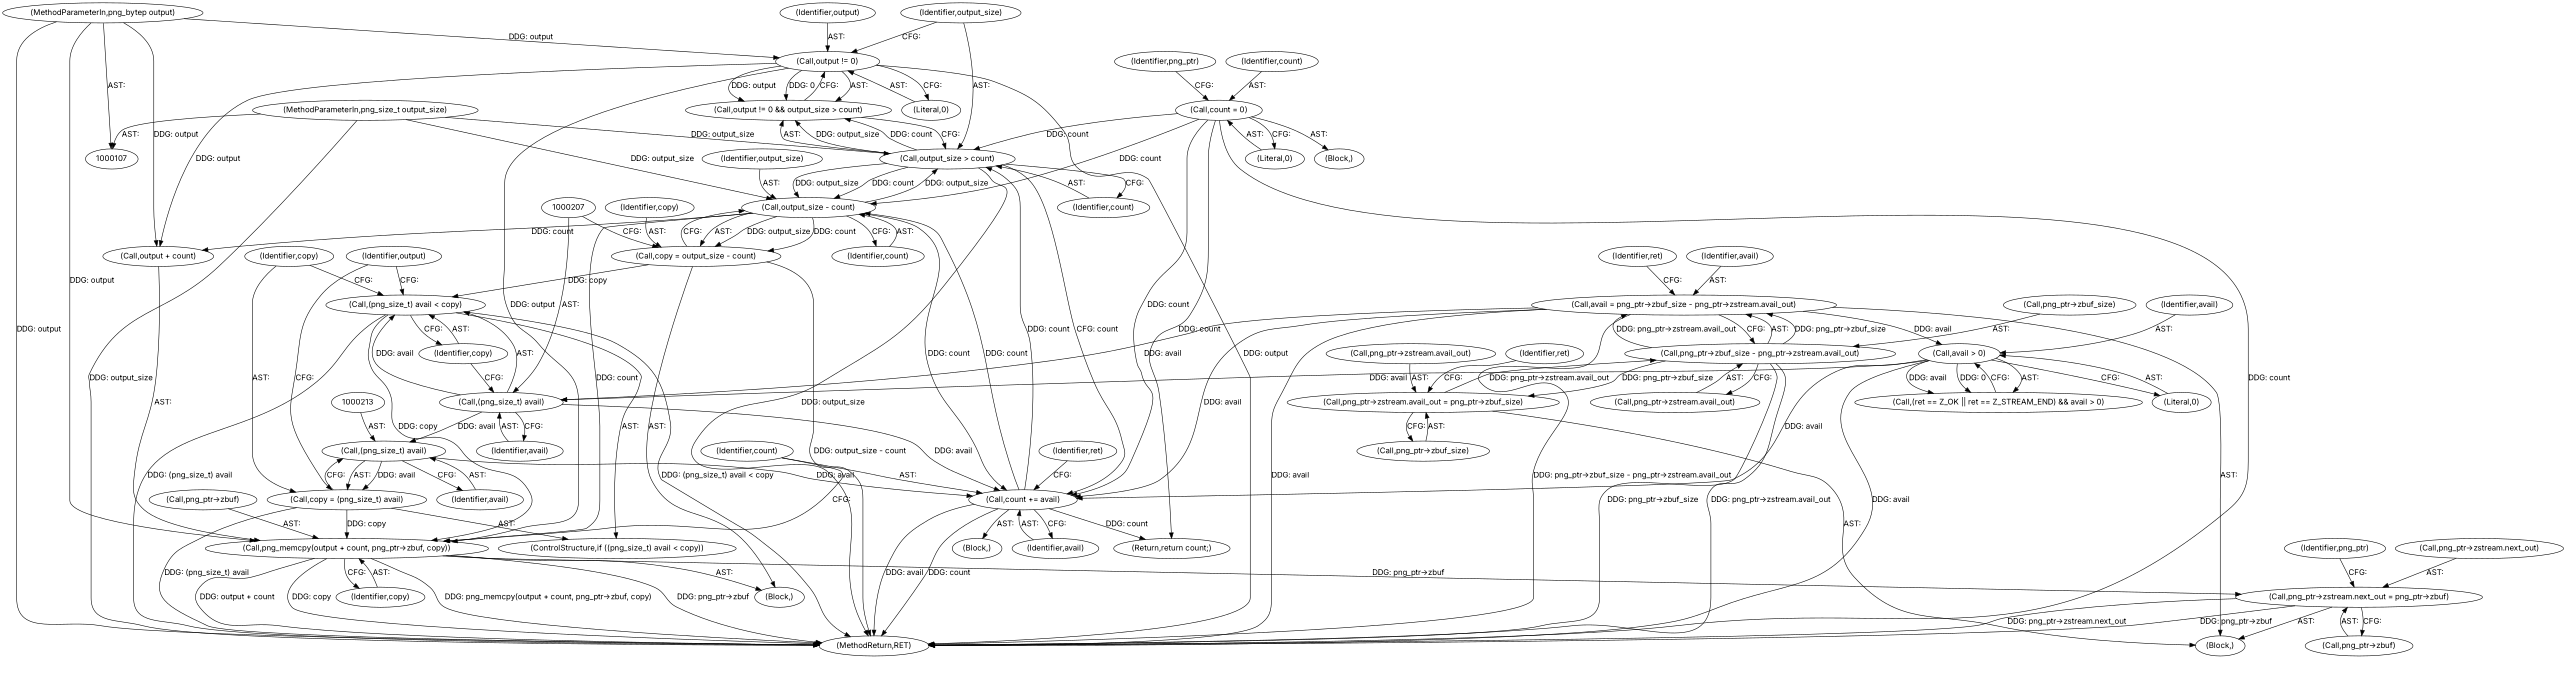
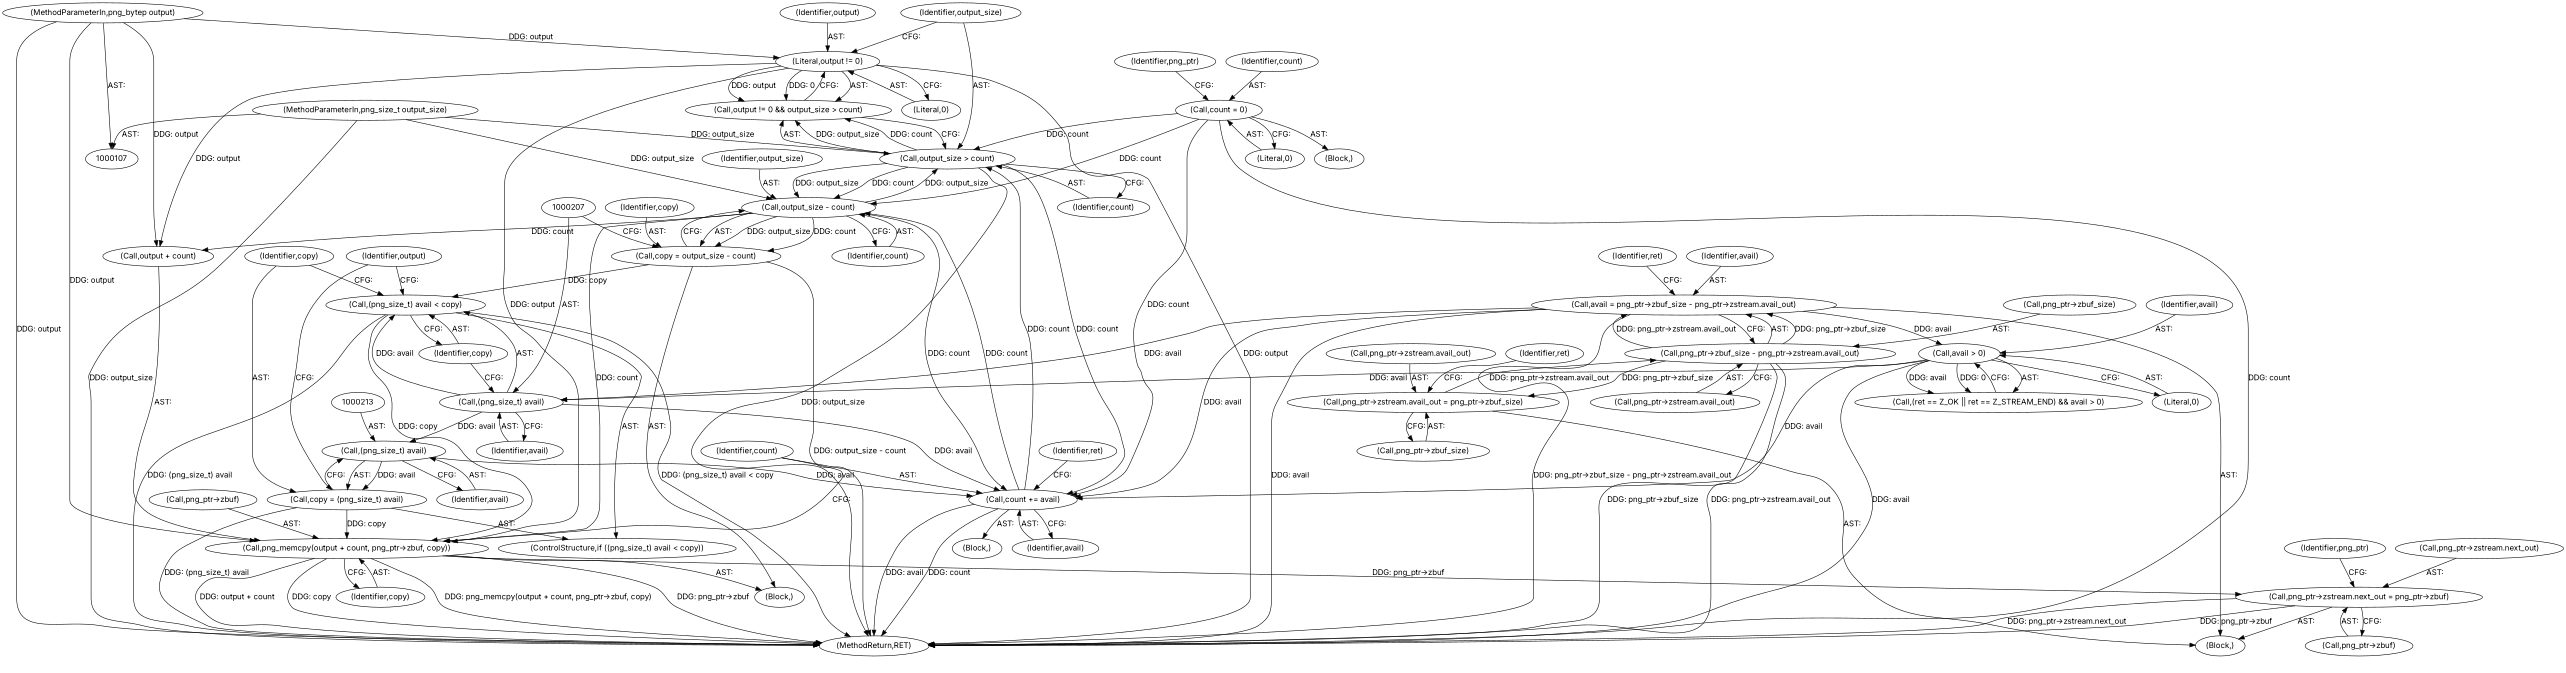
(828, 62) -> (828, 62)
(1097, 329) -> (1097, 329)
(1172, 549) -> none
